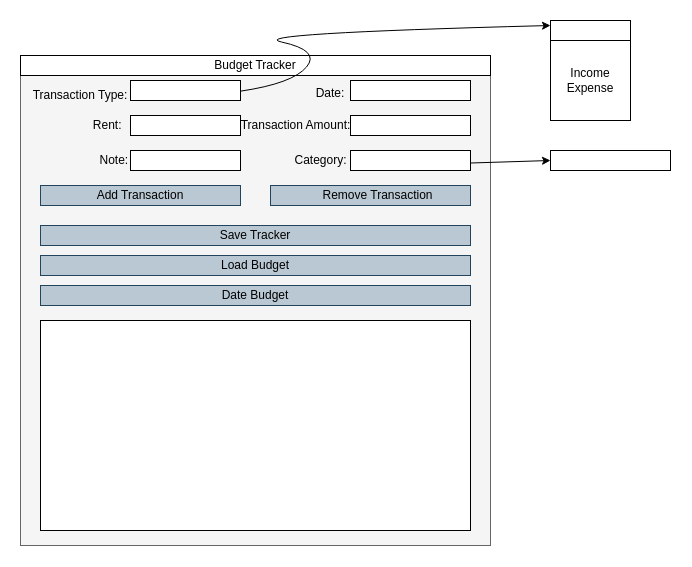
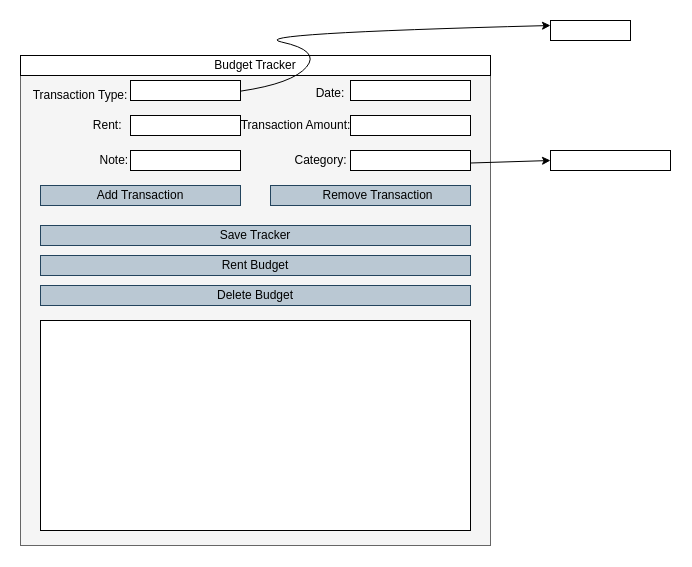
(591, 81) -> none
(256, 266) -> (256, 266)
(256, 296) -> (256, 296)
